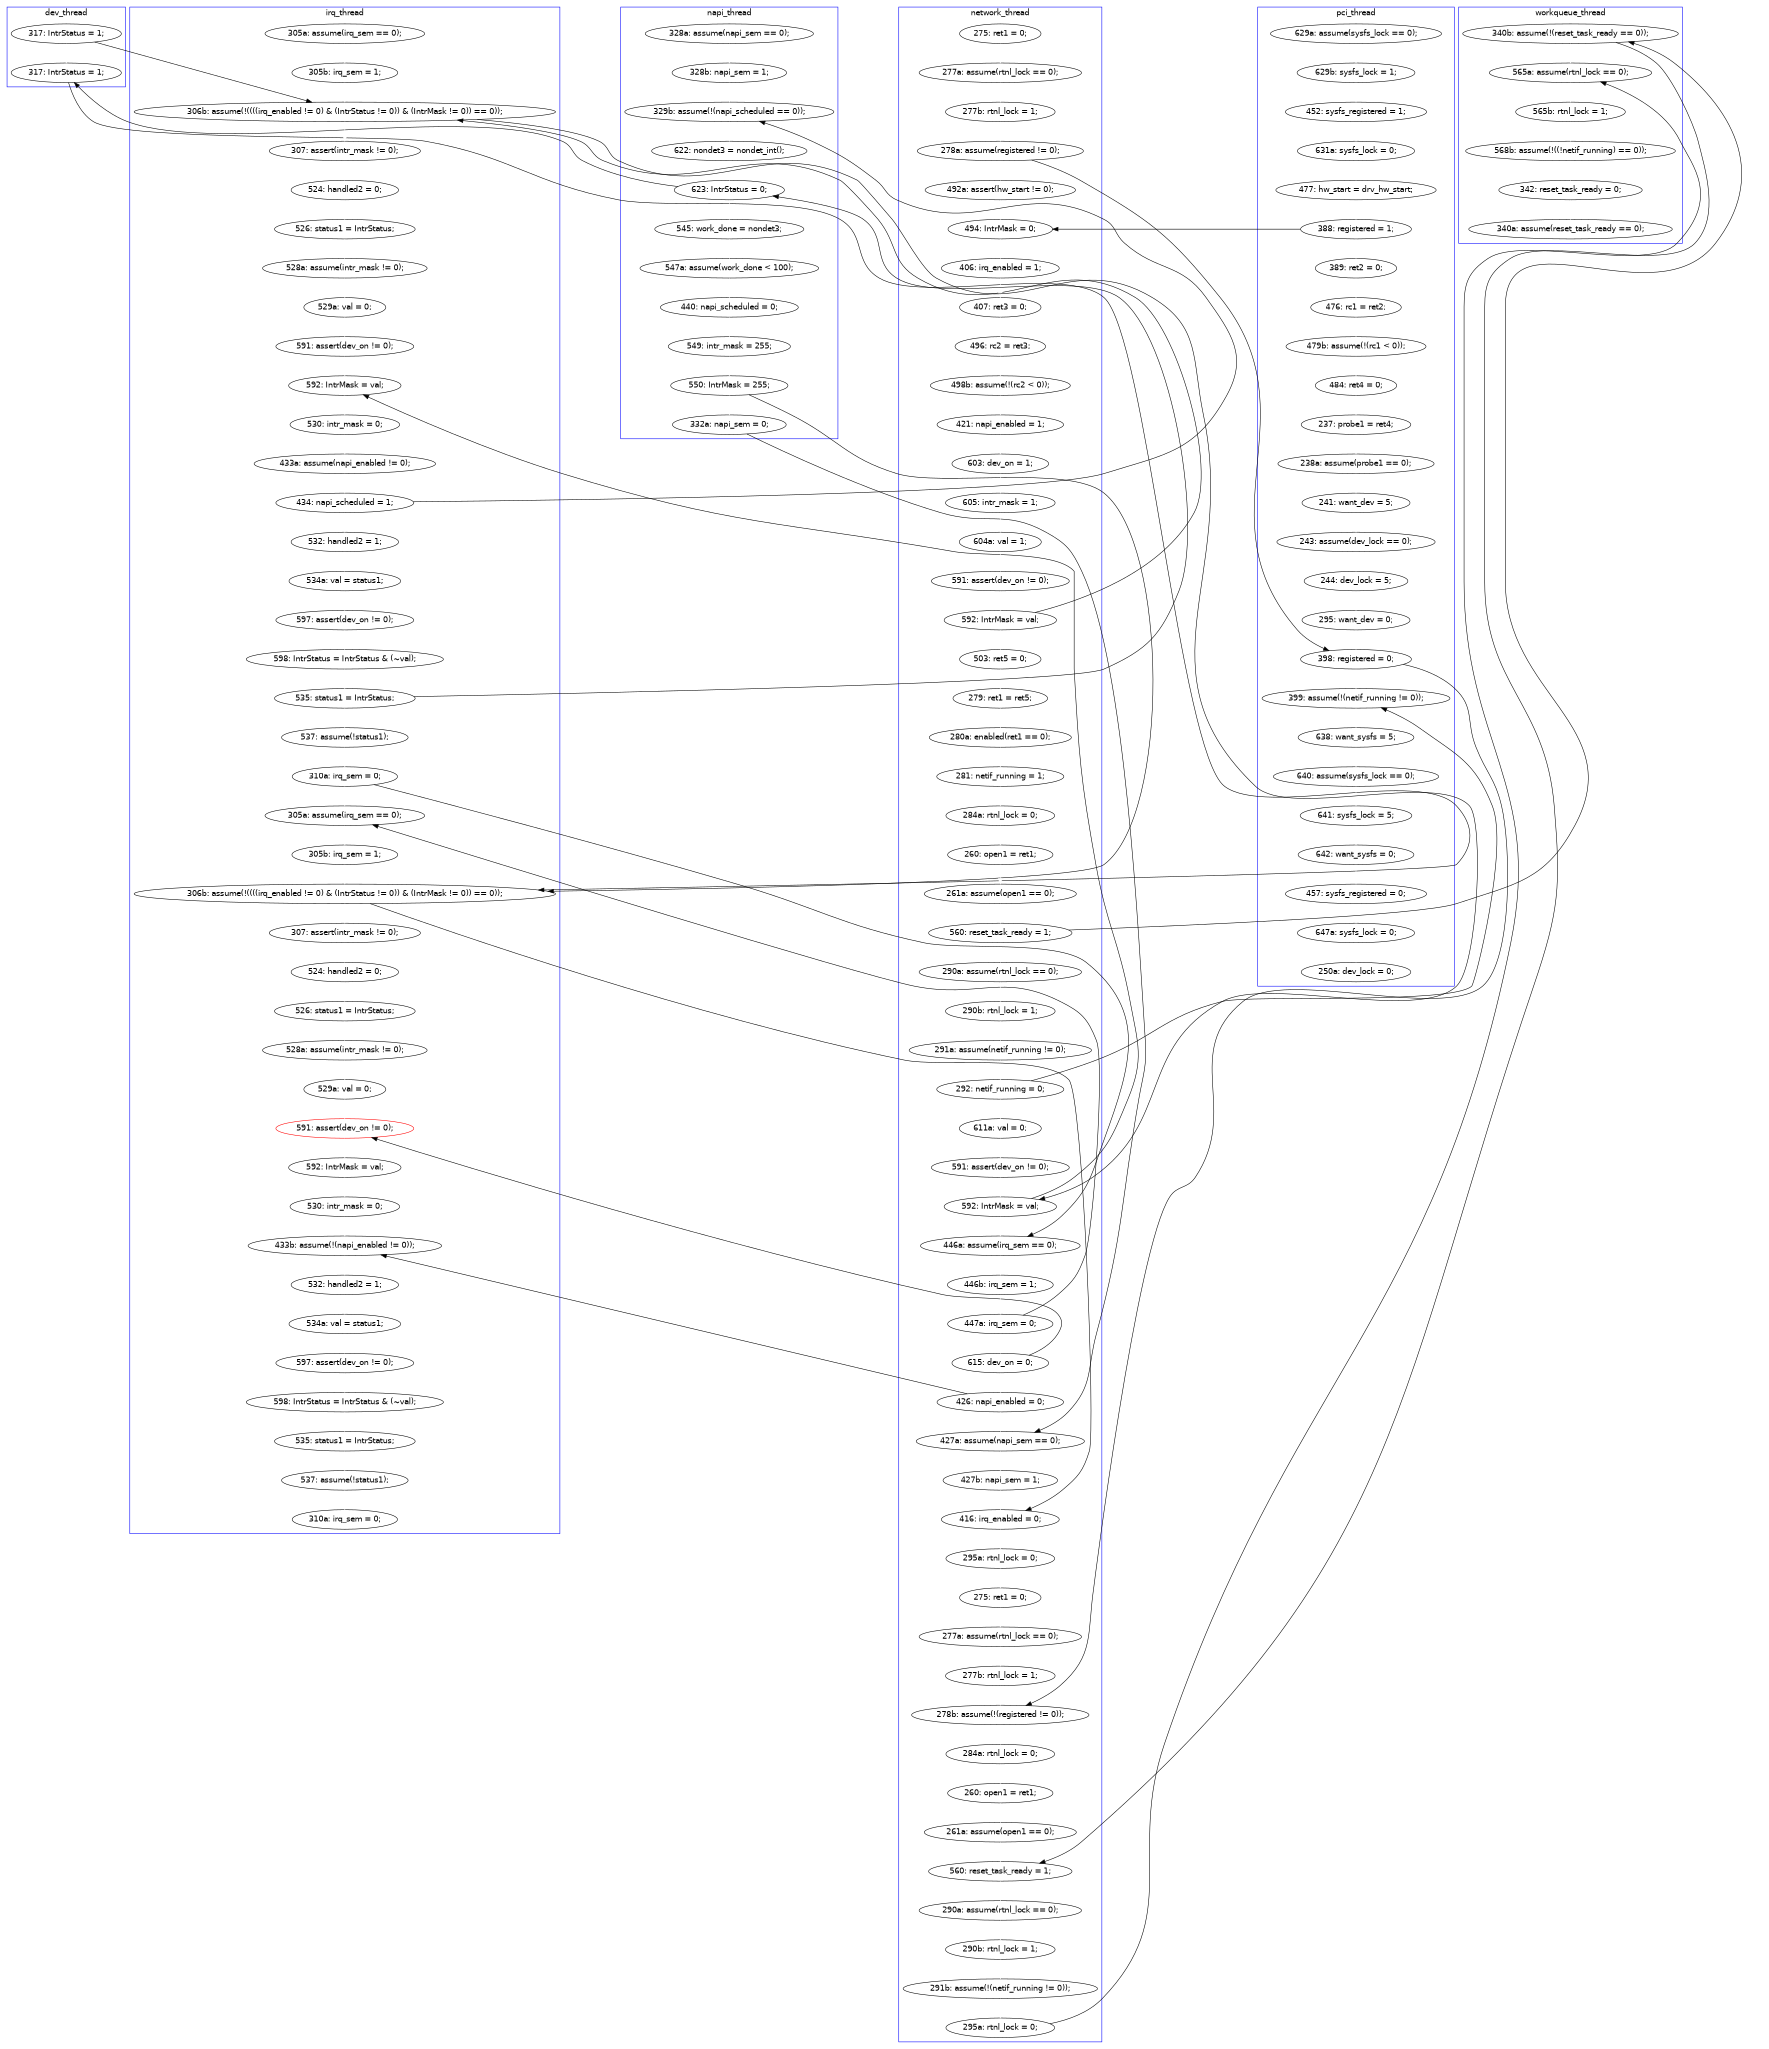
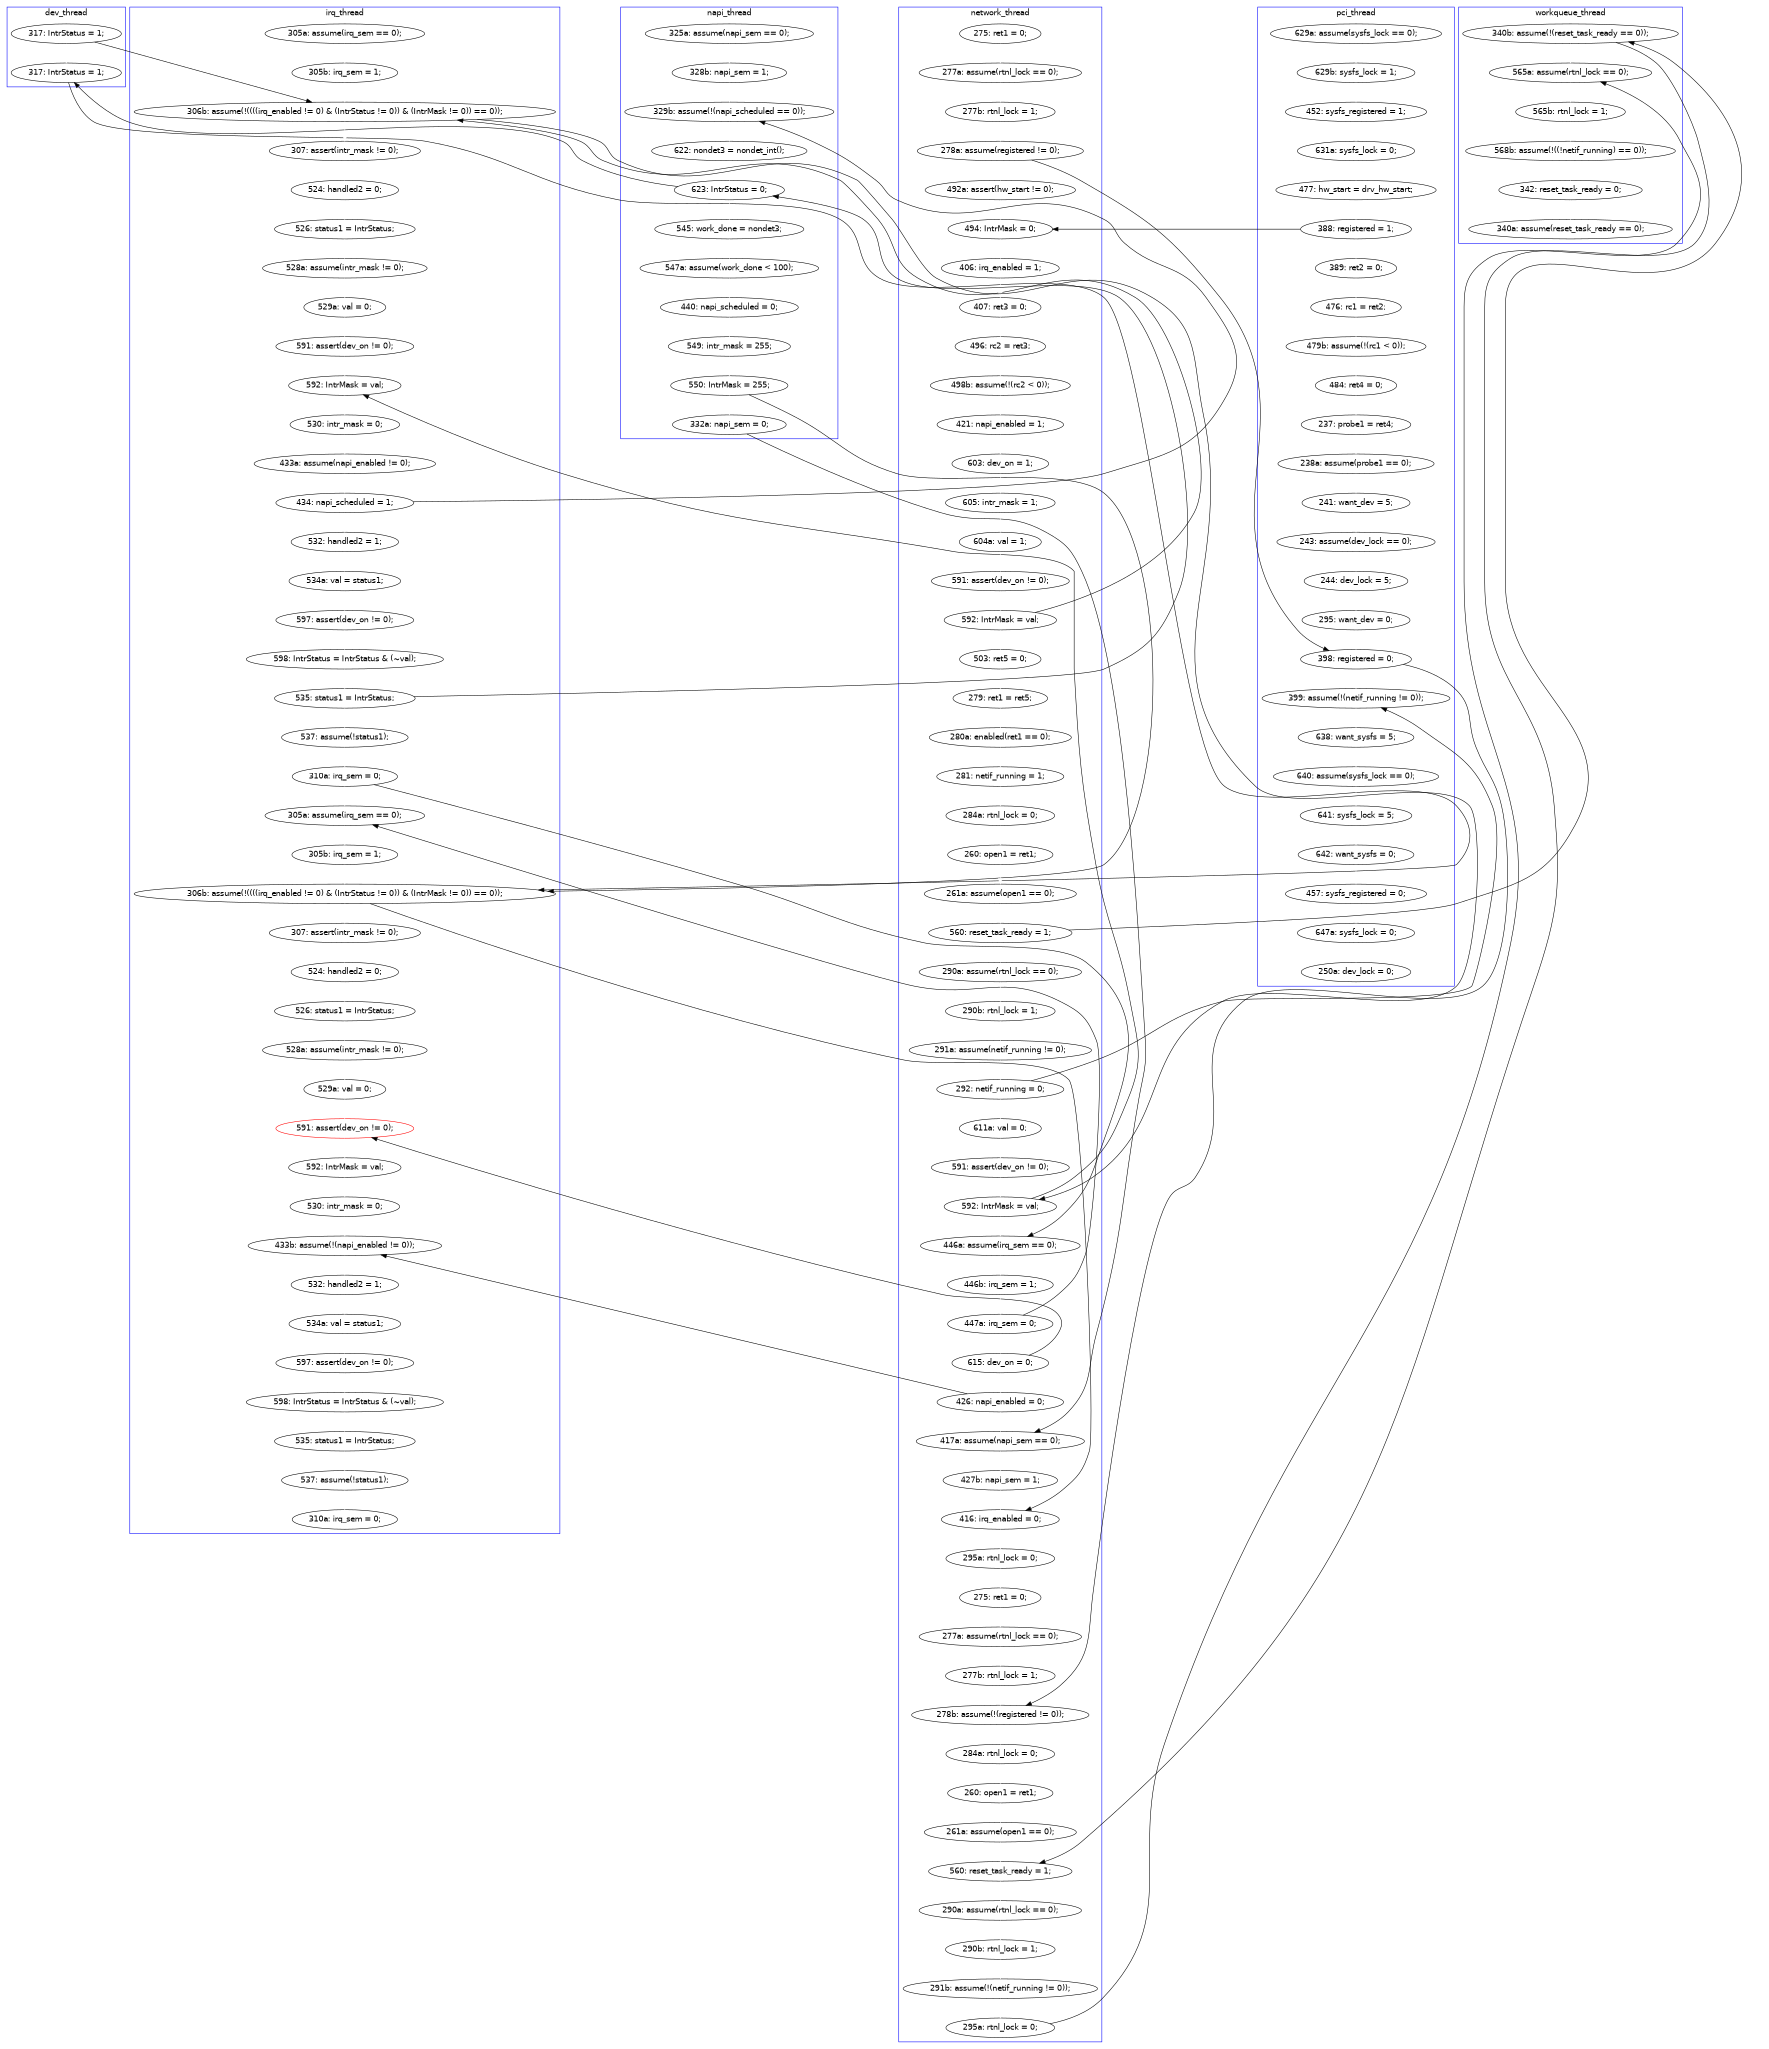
(729, 34) -> (729, 34)
(1000, 1441) -> (1000, 1441)
